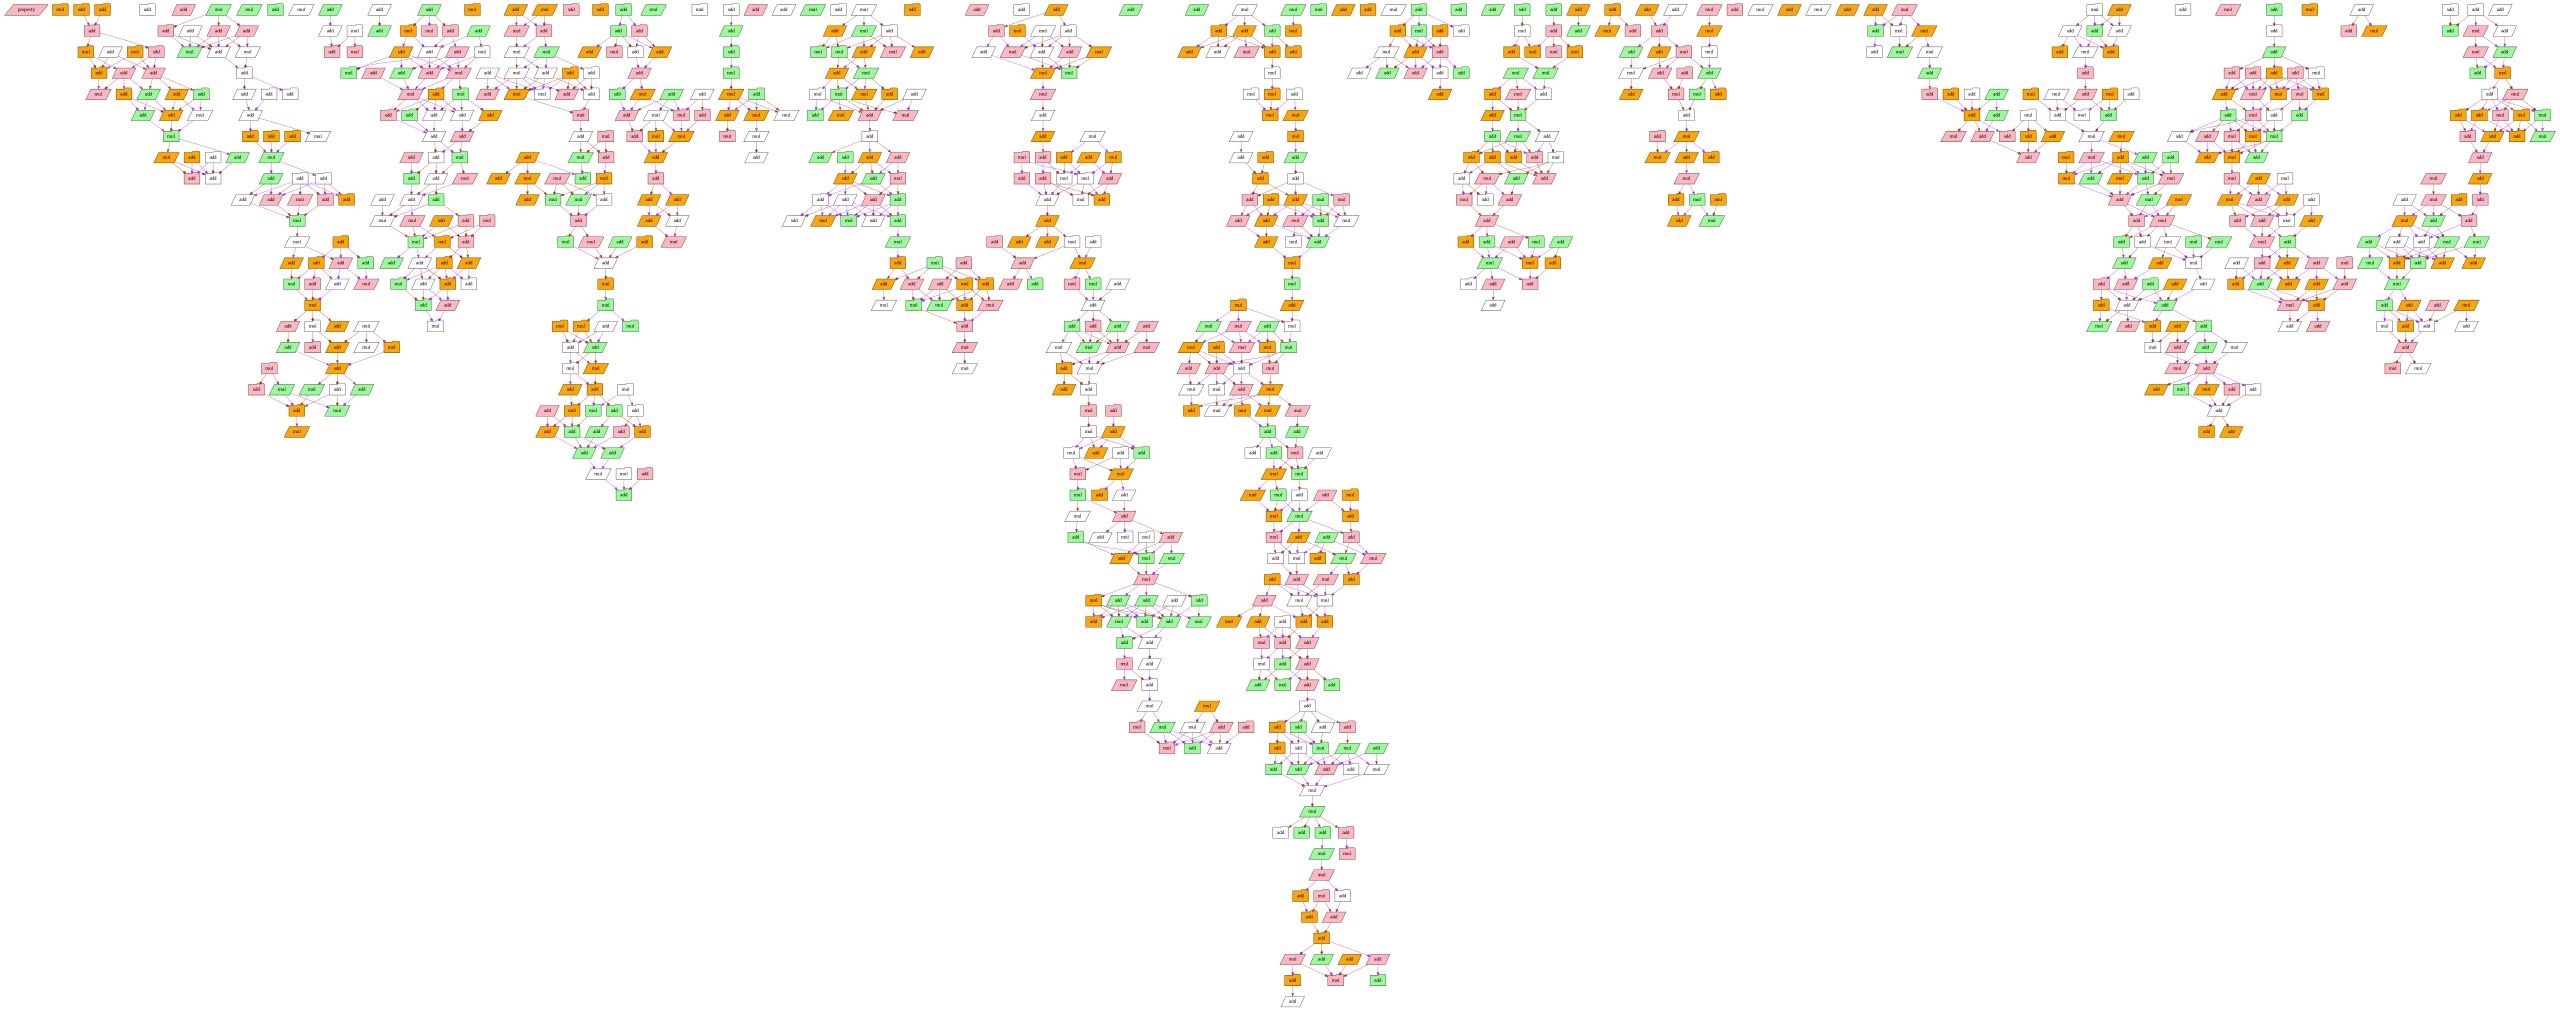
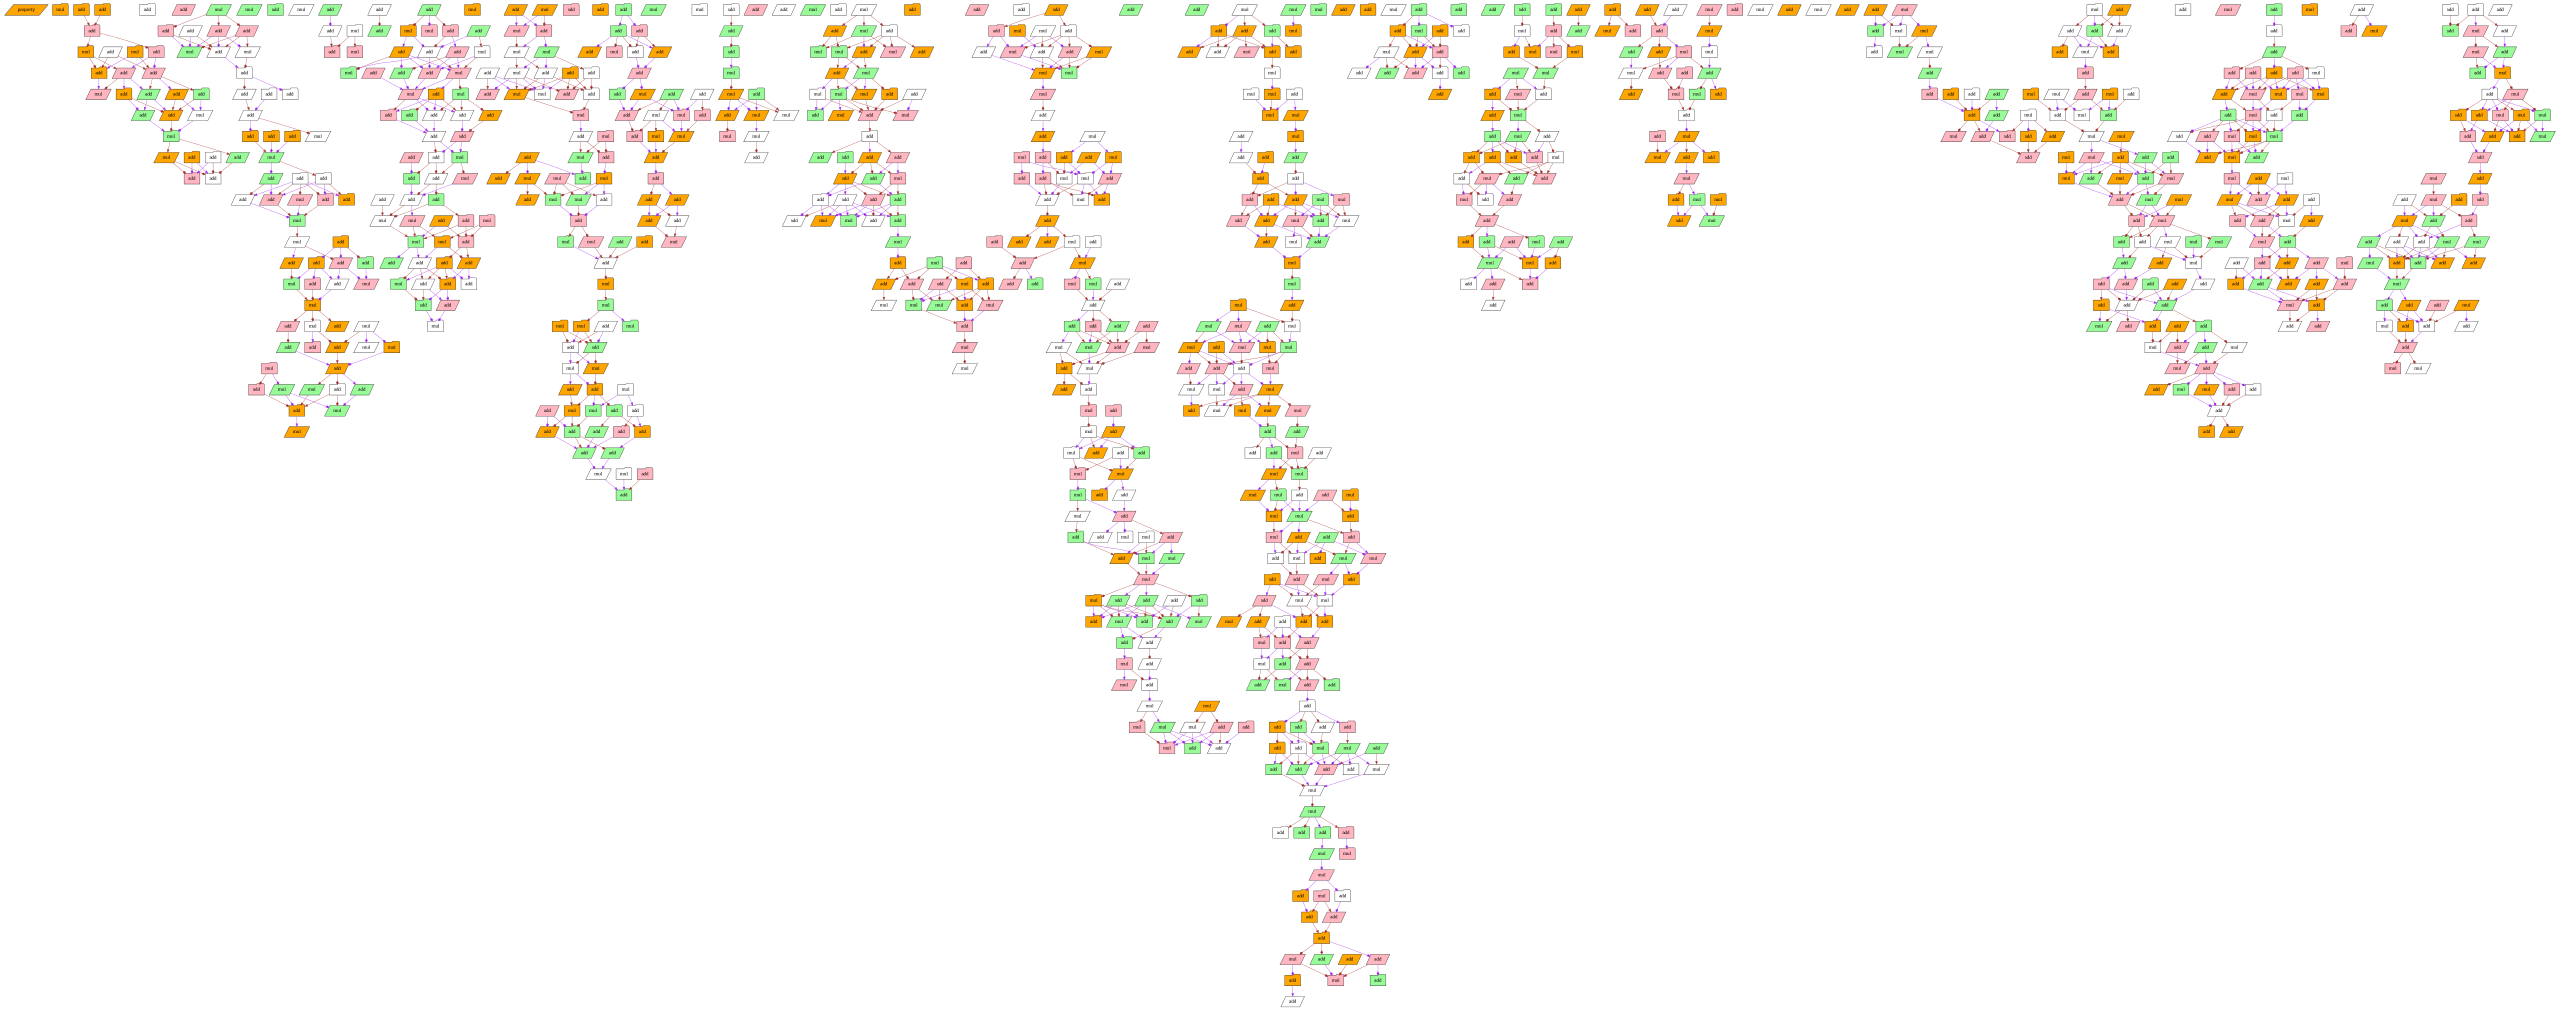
(26, 10) -> (26, 10)
